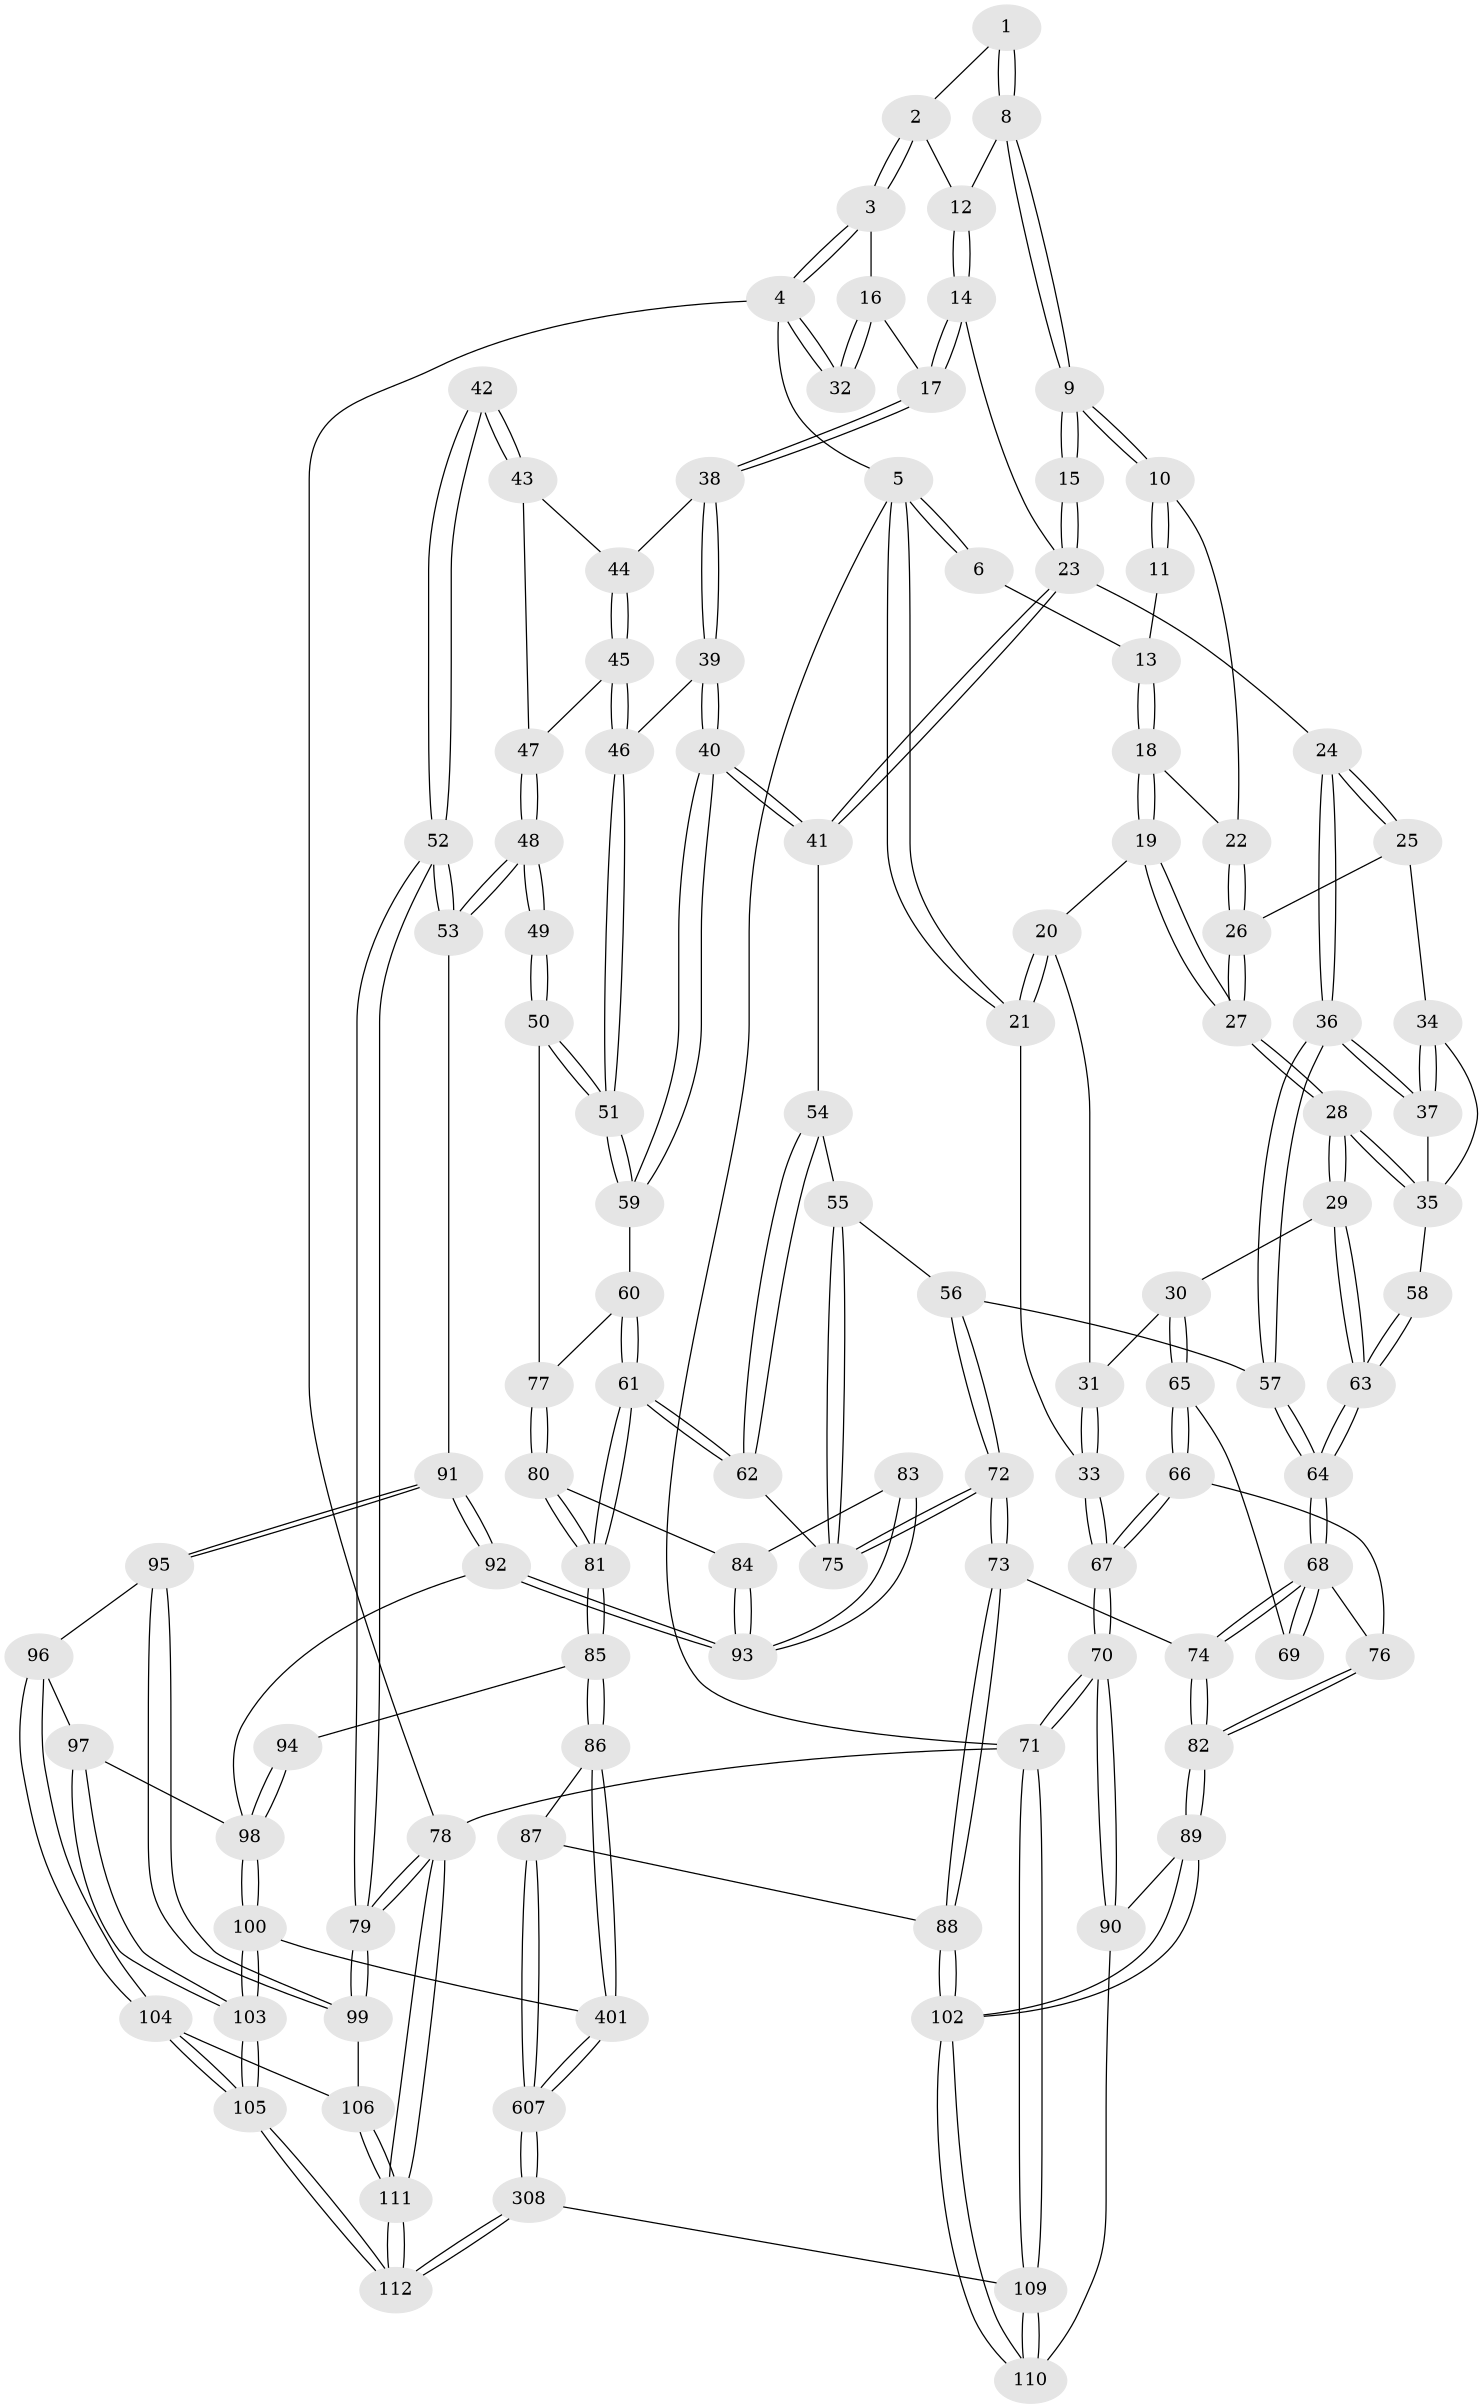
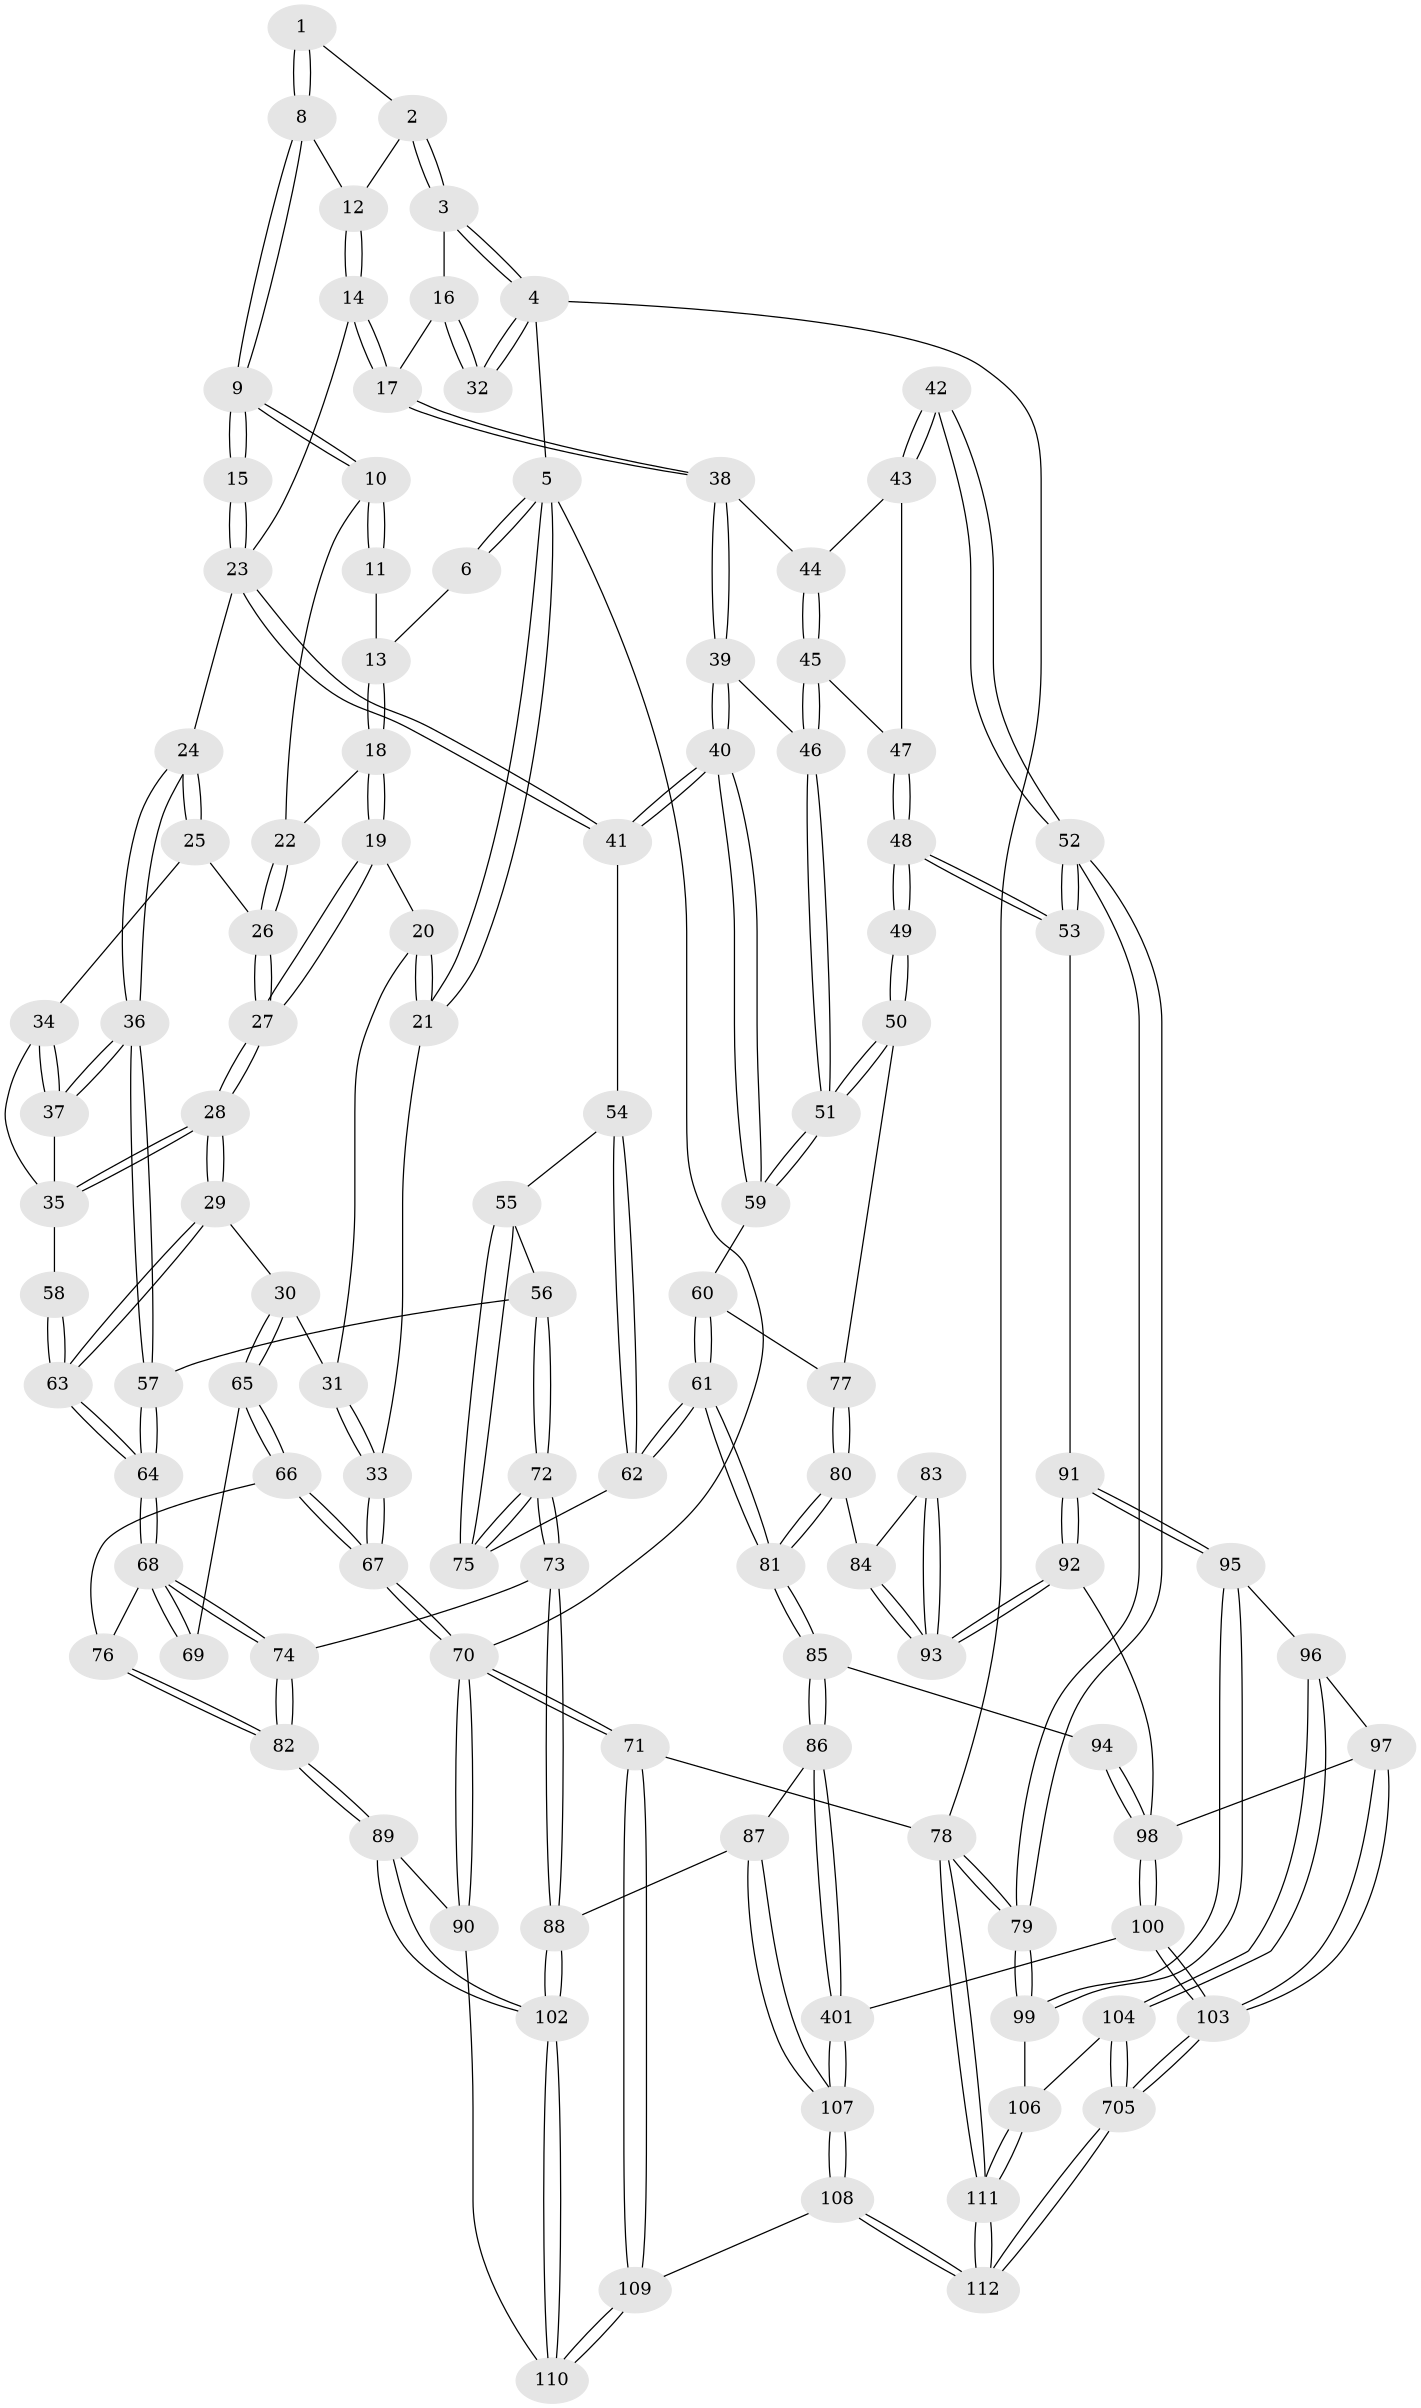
(715, 1236) -> (687, 1135)
(250, 2109) -> (1119, 2109)
(529, 2109) -> (838, 2109)
(529, 2200) -> (838, 2200)
